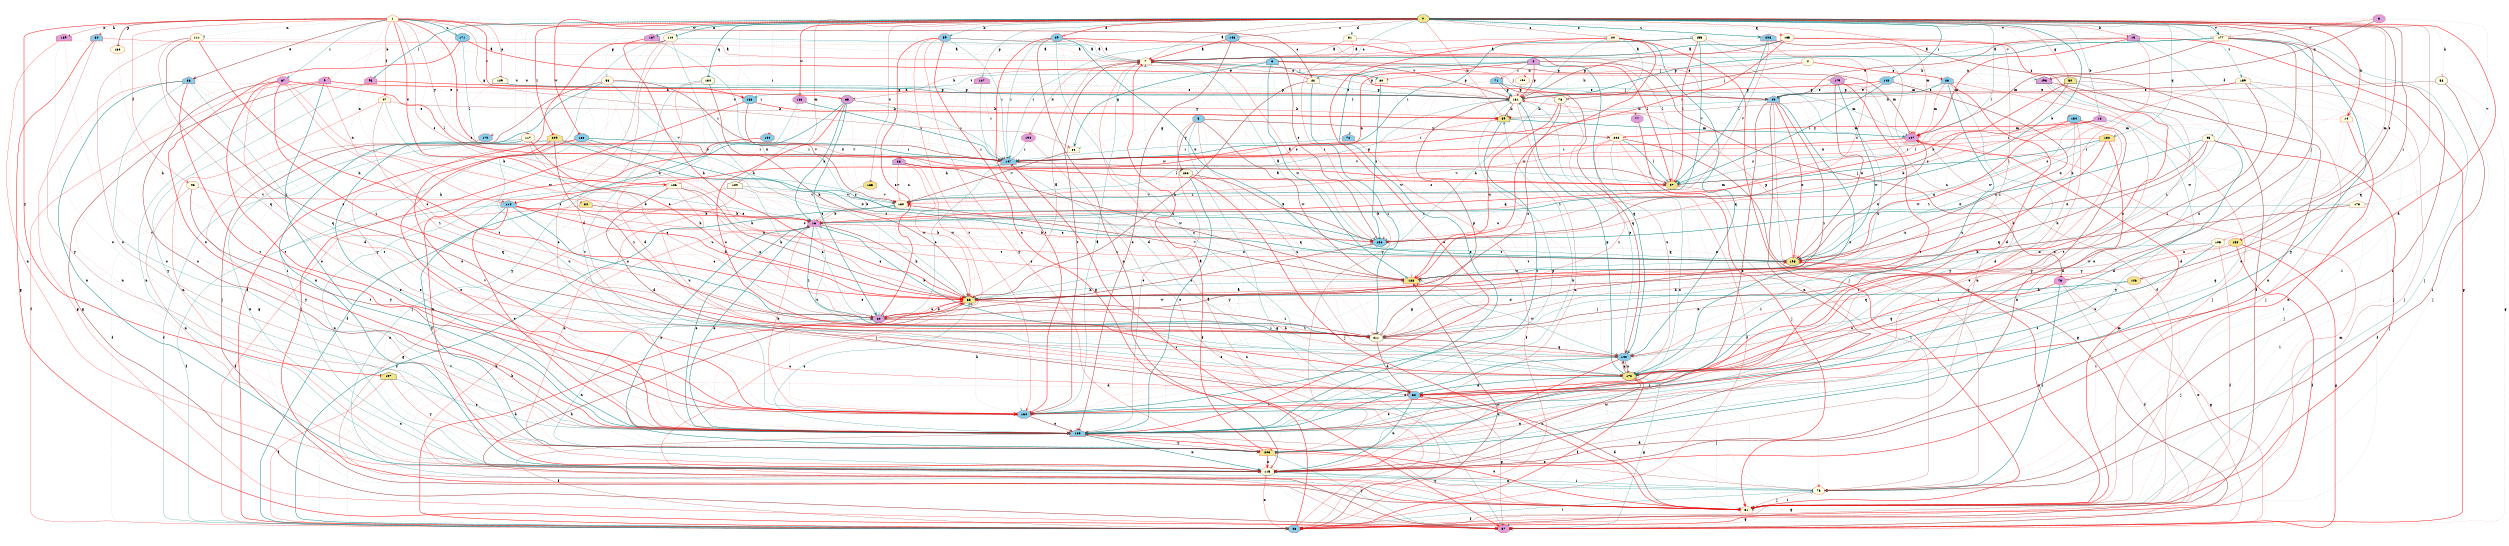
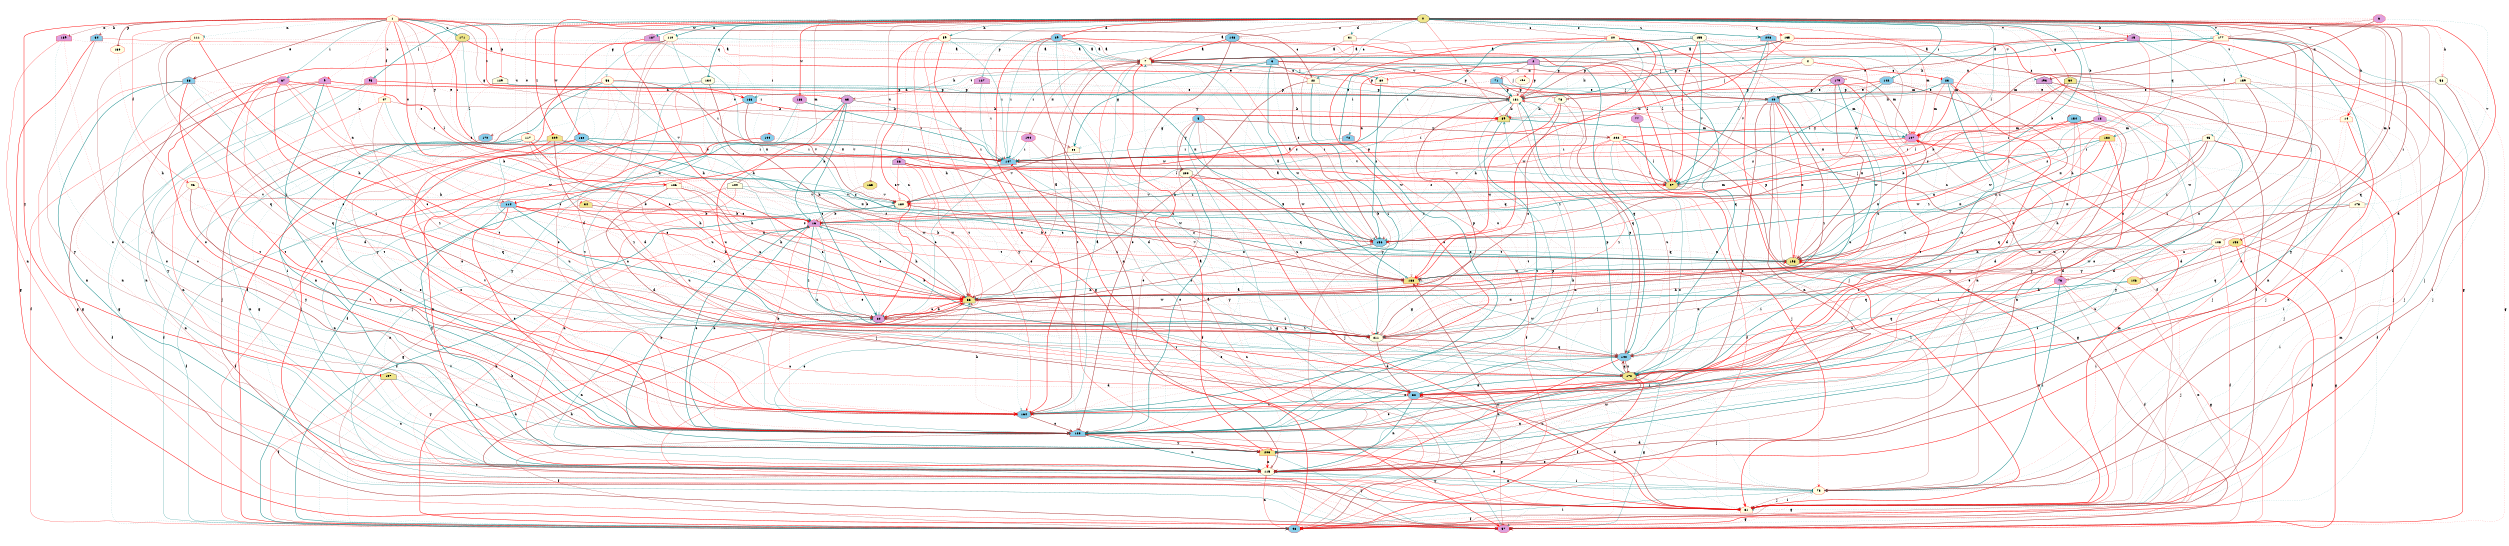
(462, 38) -> (462, 38)
(945, 38) -> (945, 38)
none -> (546, 488)
